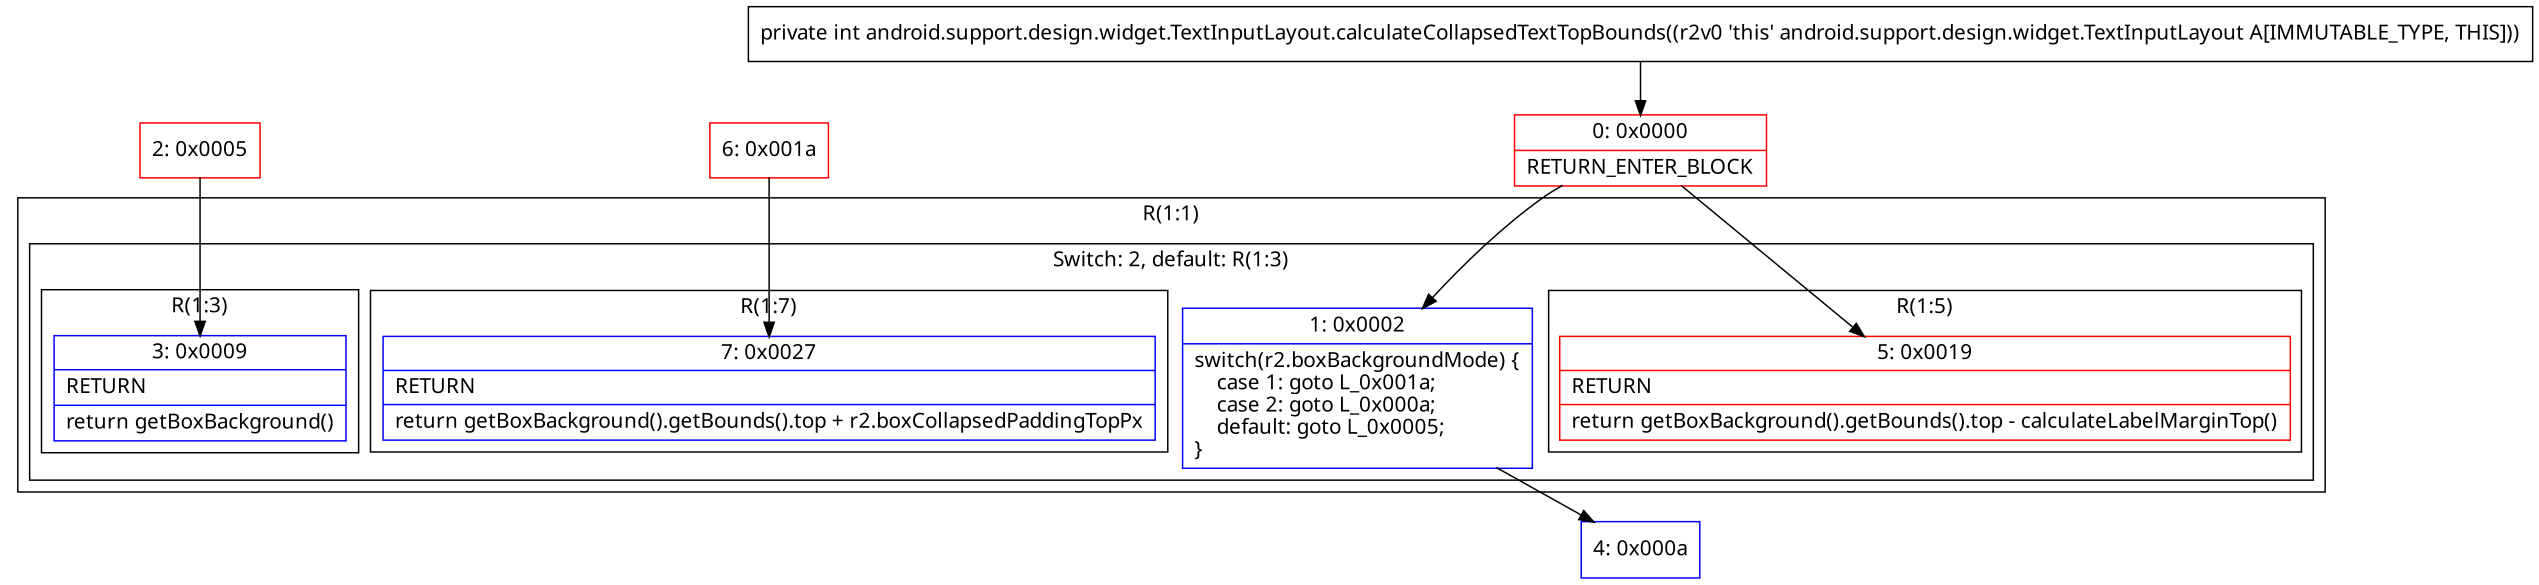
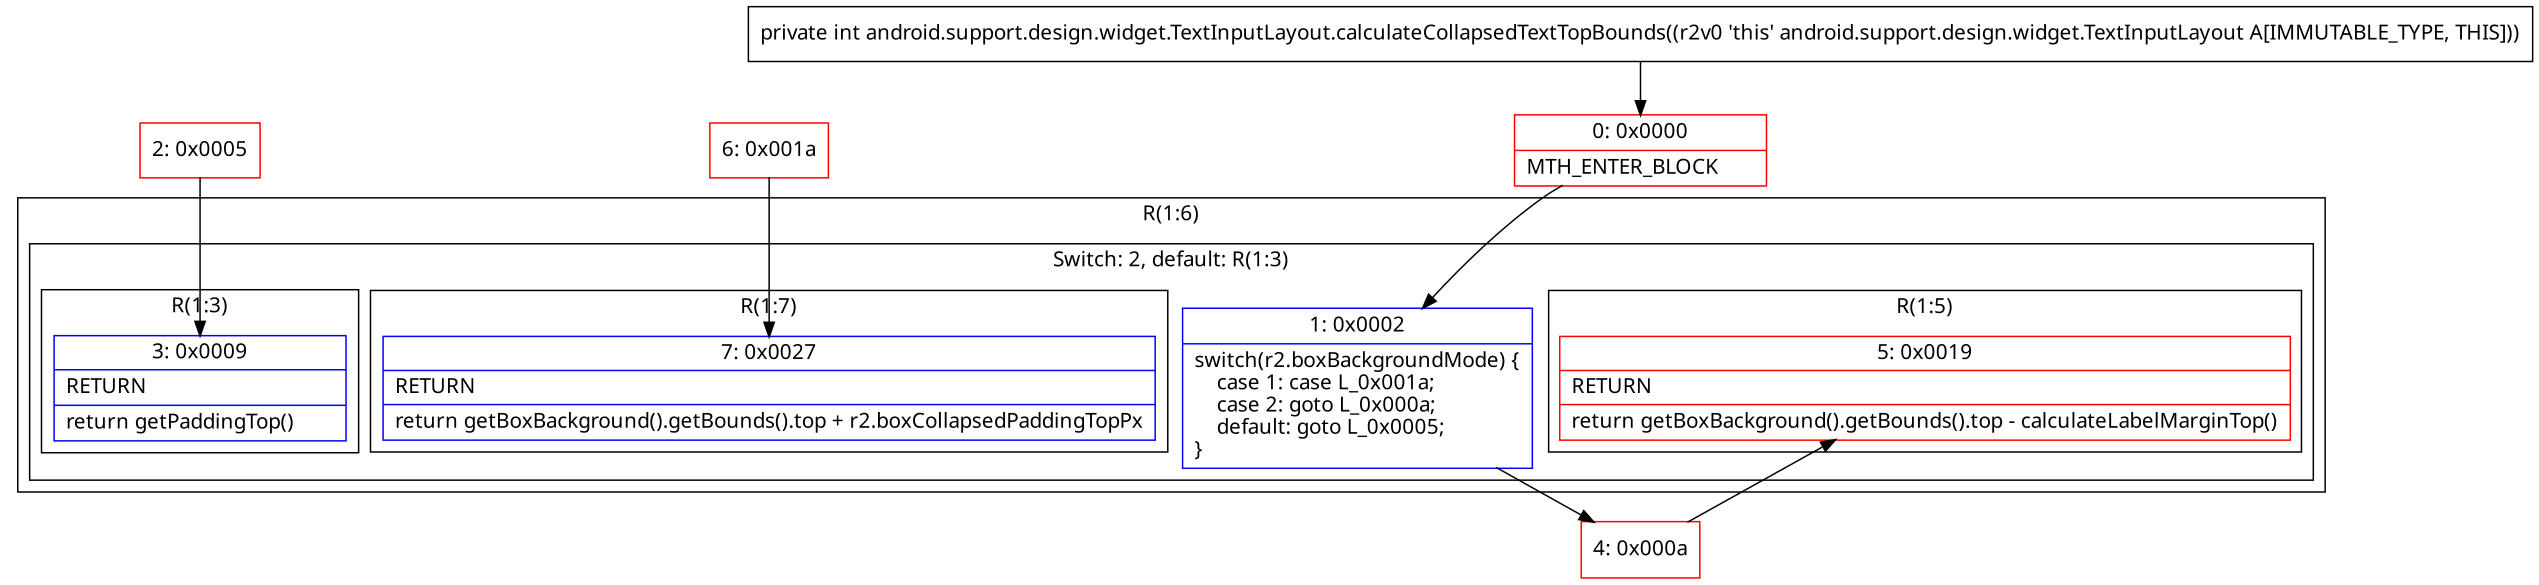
(1641, 167) -> (1623, 167)
(1171, 215) -> (1171, 215)
(1767, 256) -> (1782, 470)
(1315, 383) -> (1315, 383)
(200, 422) -> (180, 422)
(1641, 550) -> (1641, 550)
